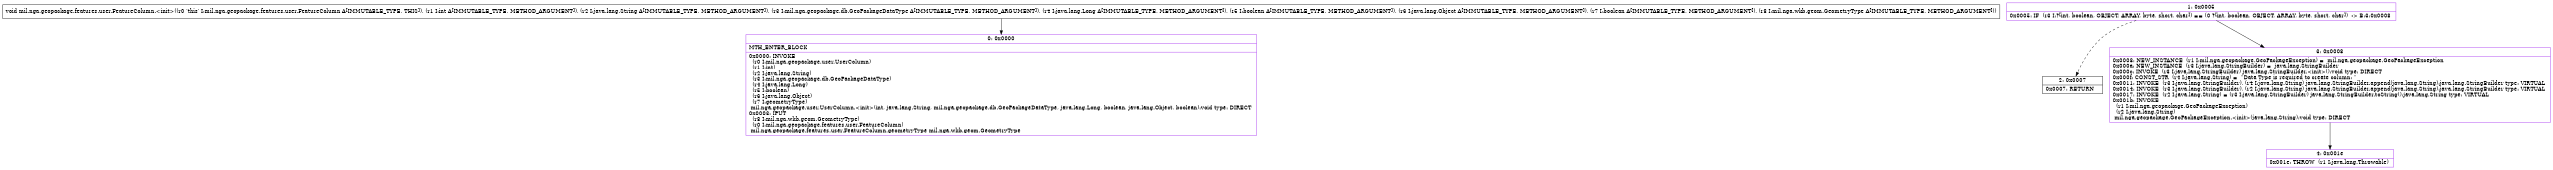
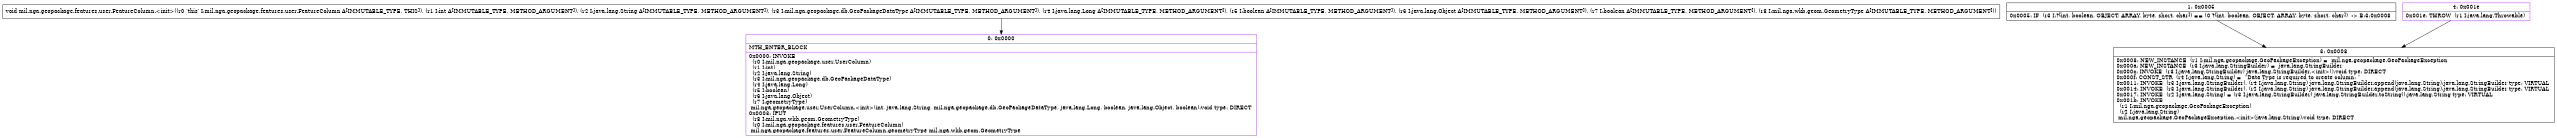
(2201, 12) -> (2201, 12)
(2073, 85) -> none
(2330, 85) -> (2334, 85)
(2330, 134) -> (2428, 33)
